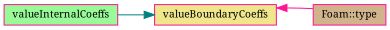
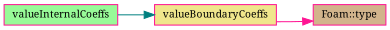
(300, 8) -> (290, 22)
